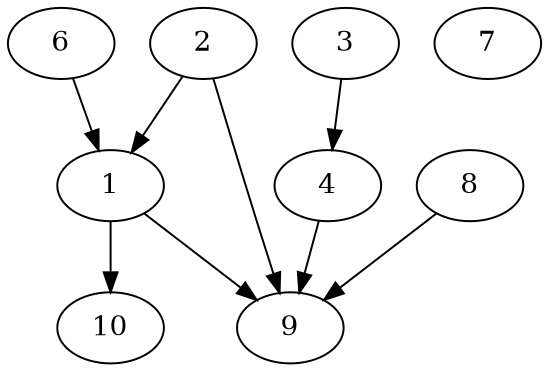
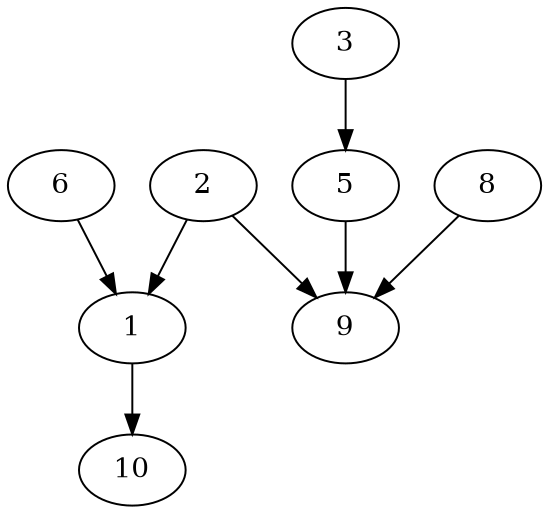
(488, 43) -> none
(328, 186) -> (346, 186)
(192, 251) -> none
